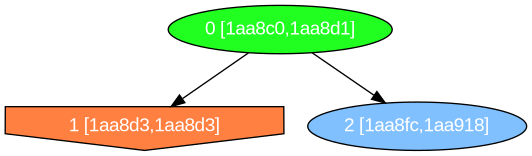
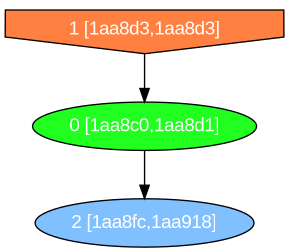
(216, 76) -> (145, 71)
